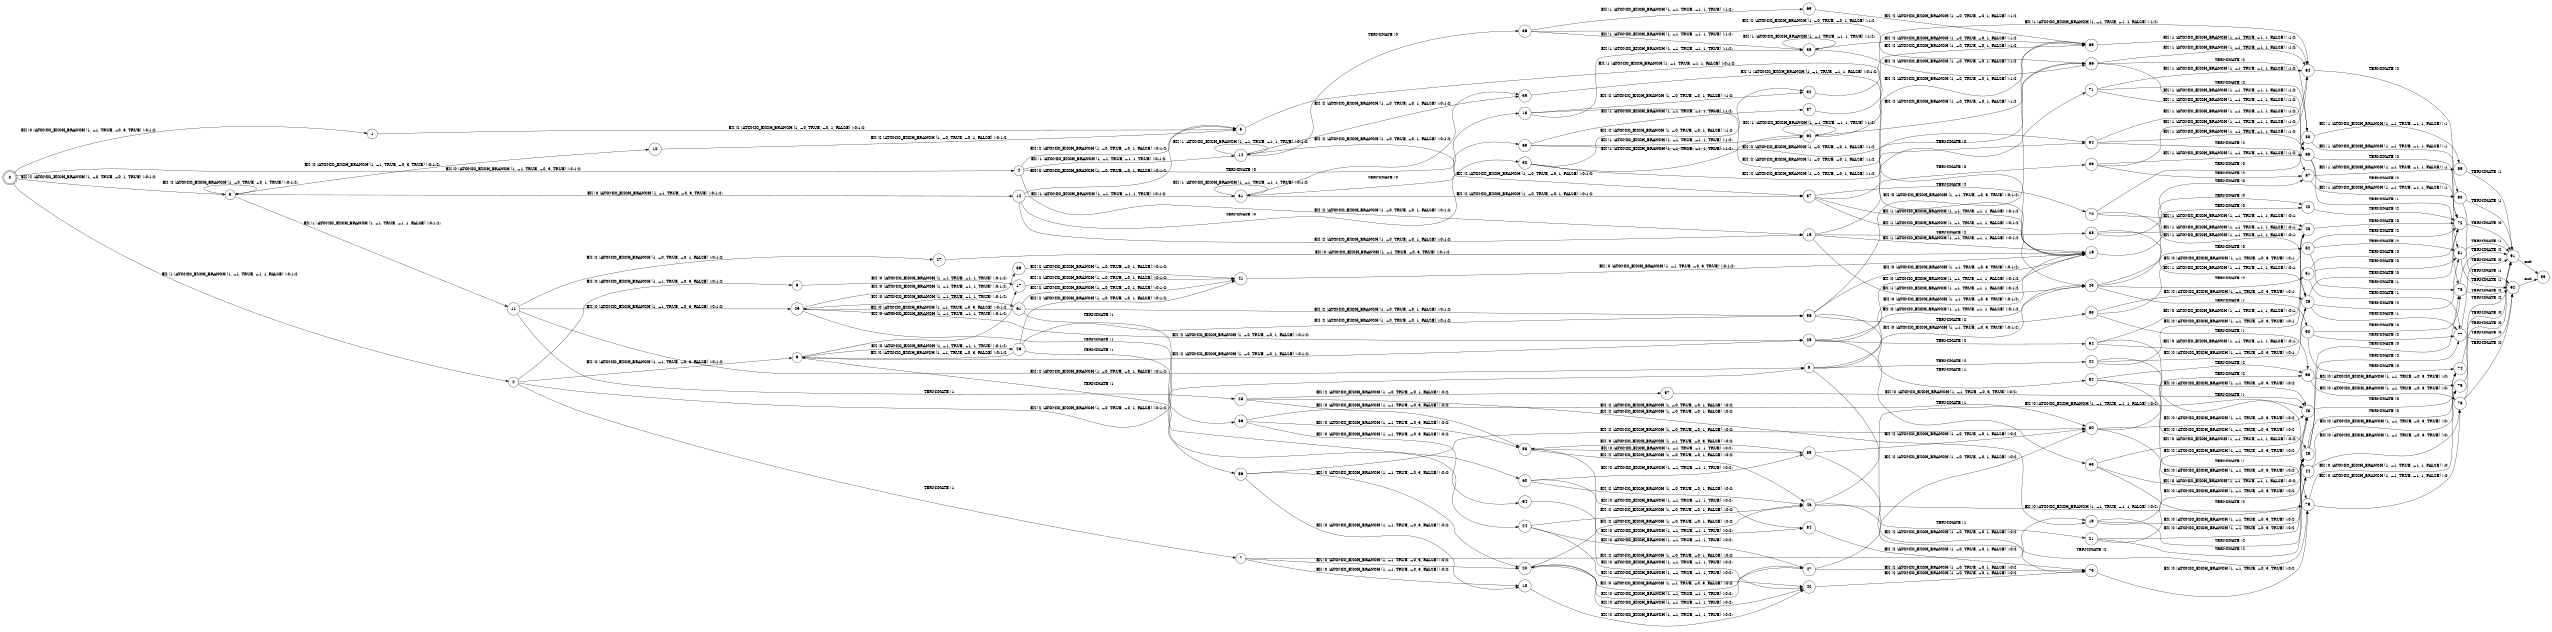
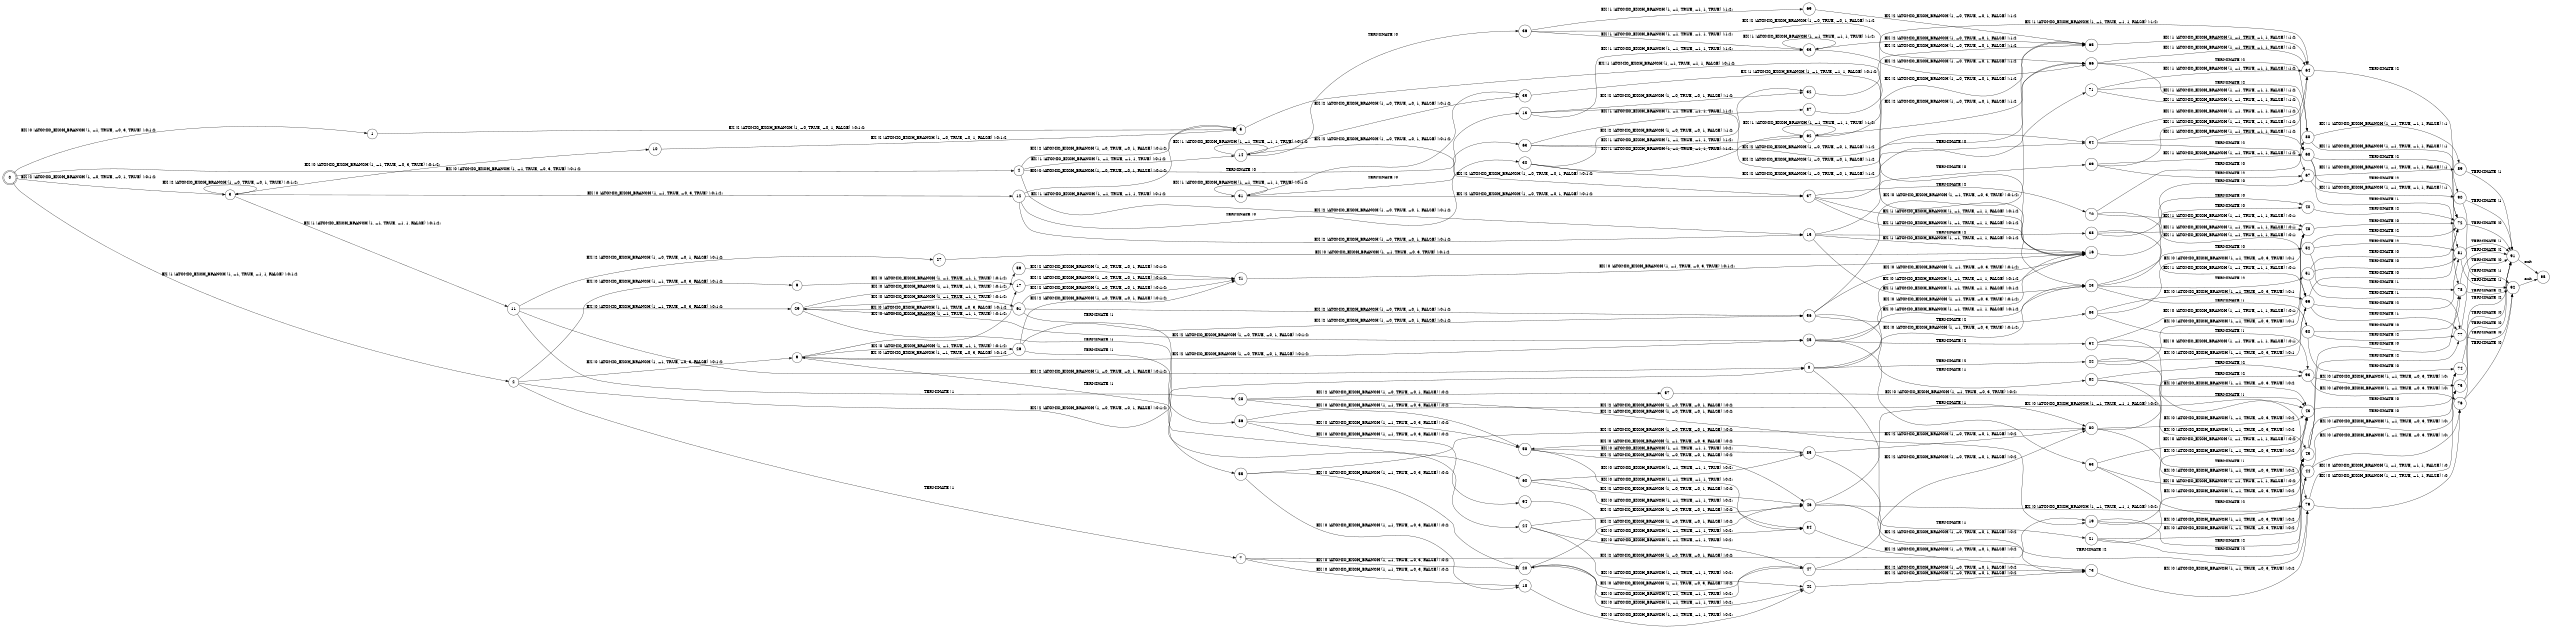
(2308, 302) -> (2308, 302)
(1621, 569) -> (1674, 483)
